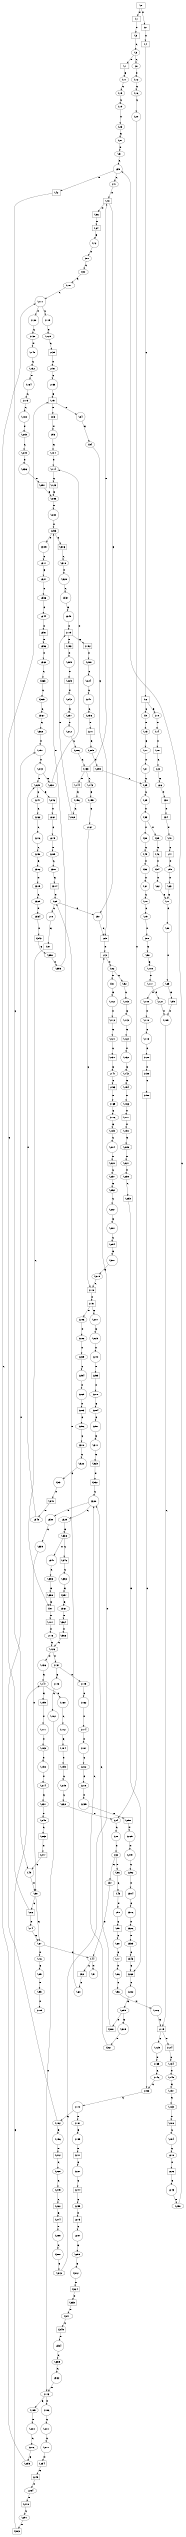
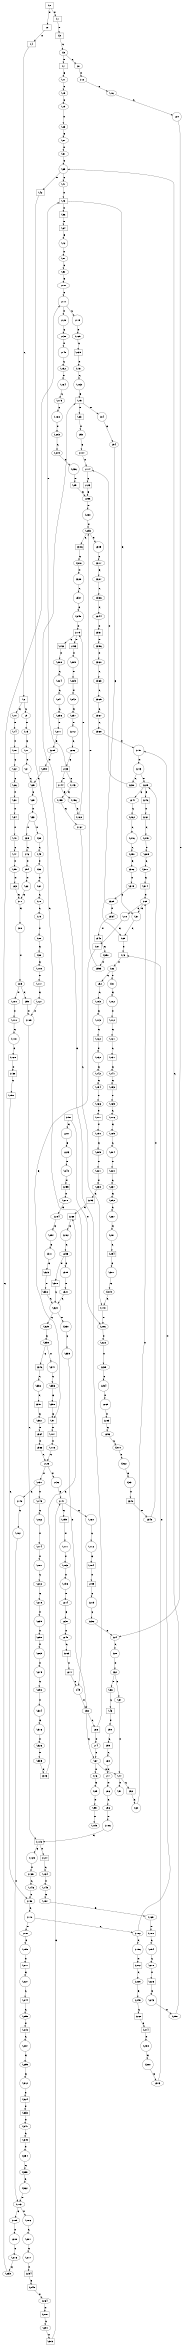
(92, 1296) -> (103, 1316)
